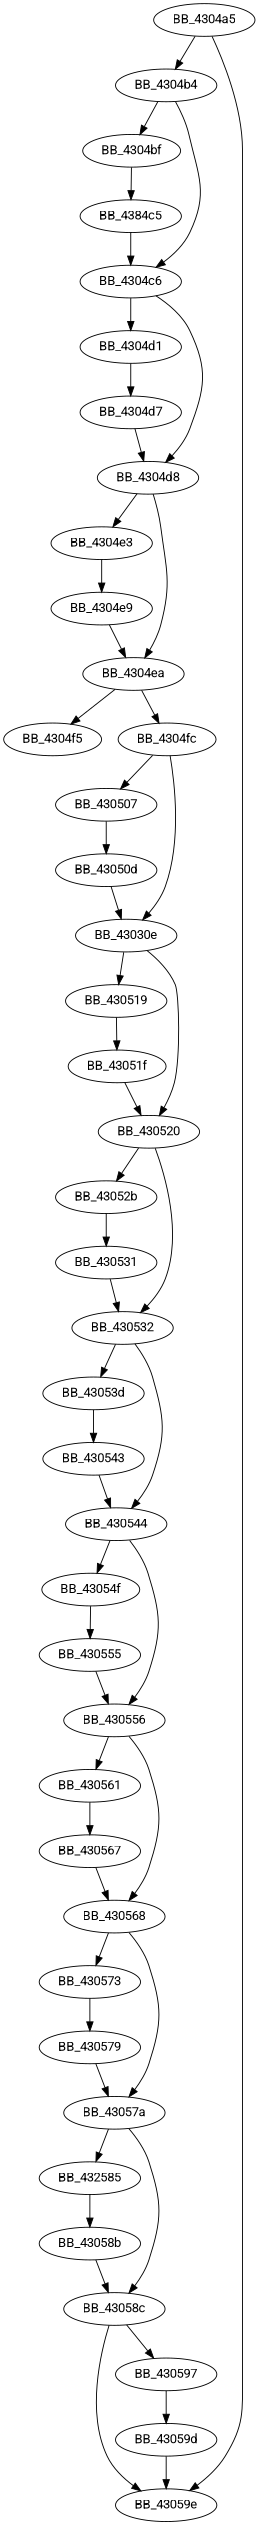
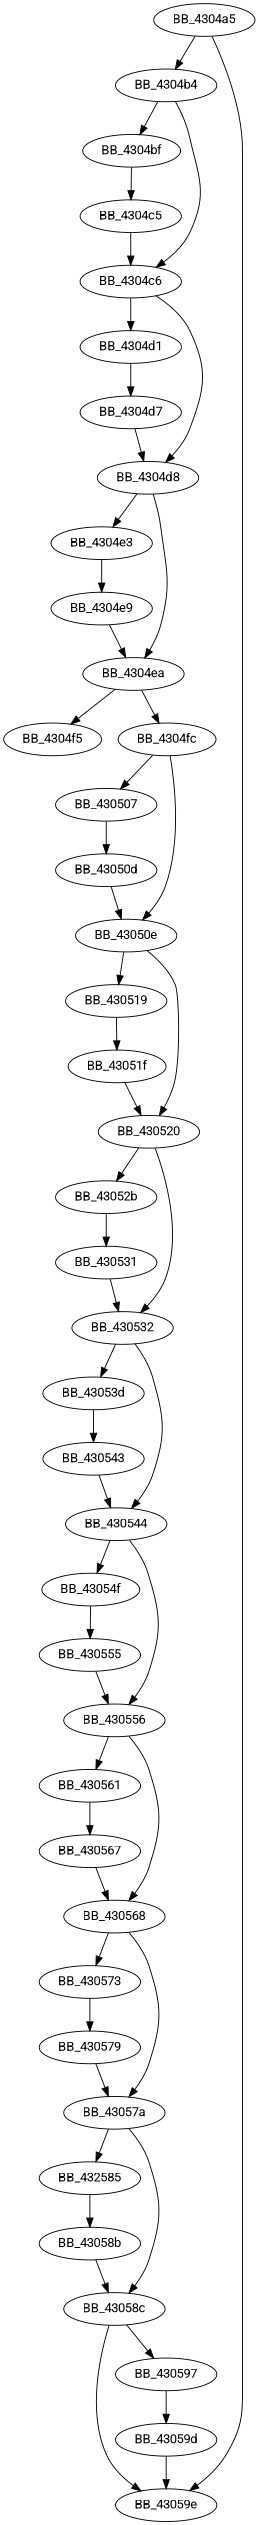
(131, 216) -> (131, 216)
(126, 936) -> (126, 936)
